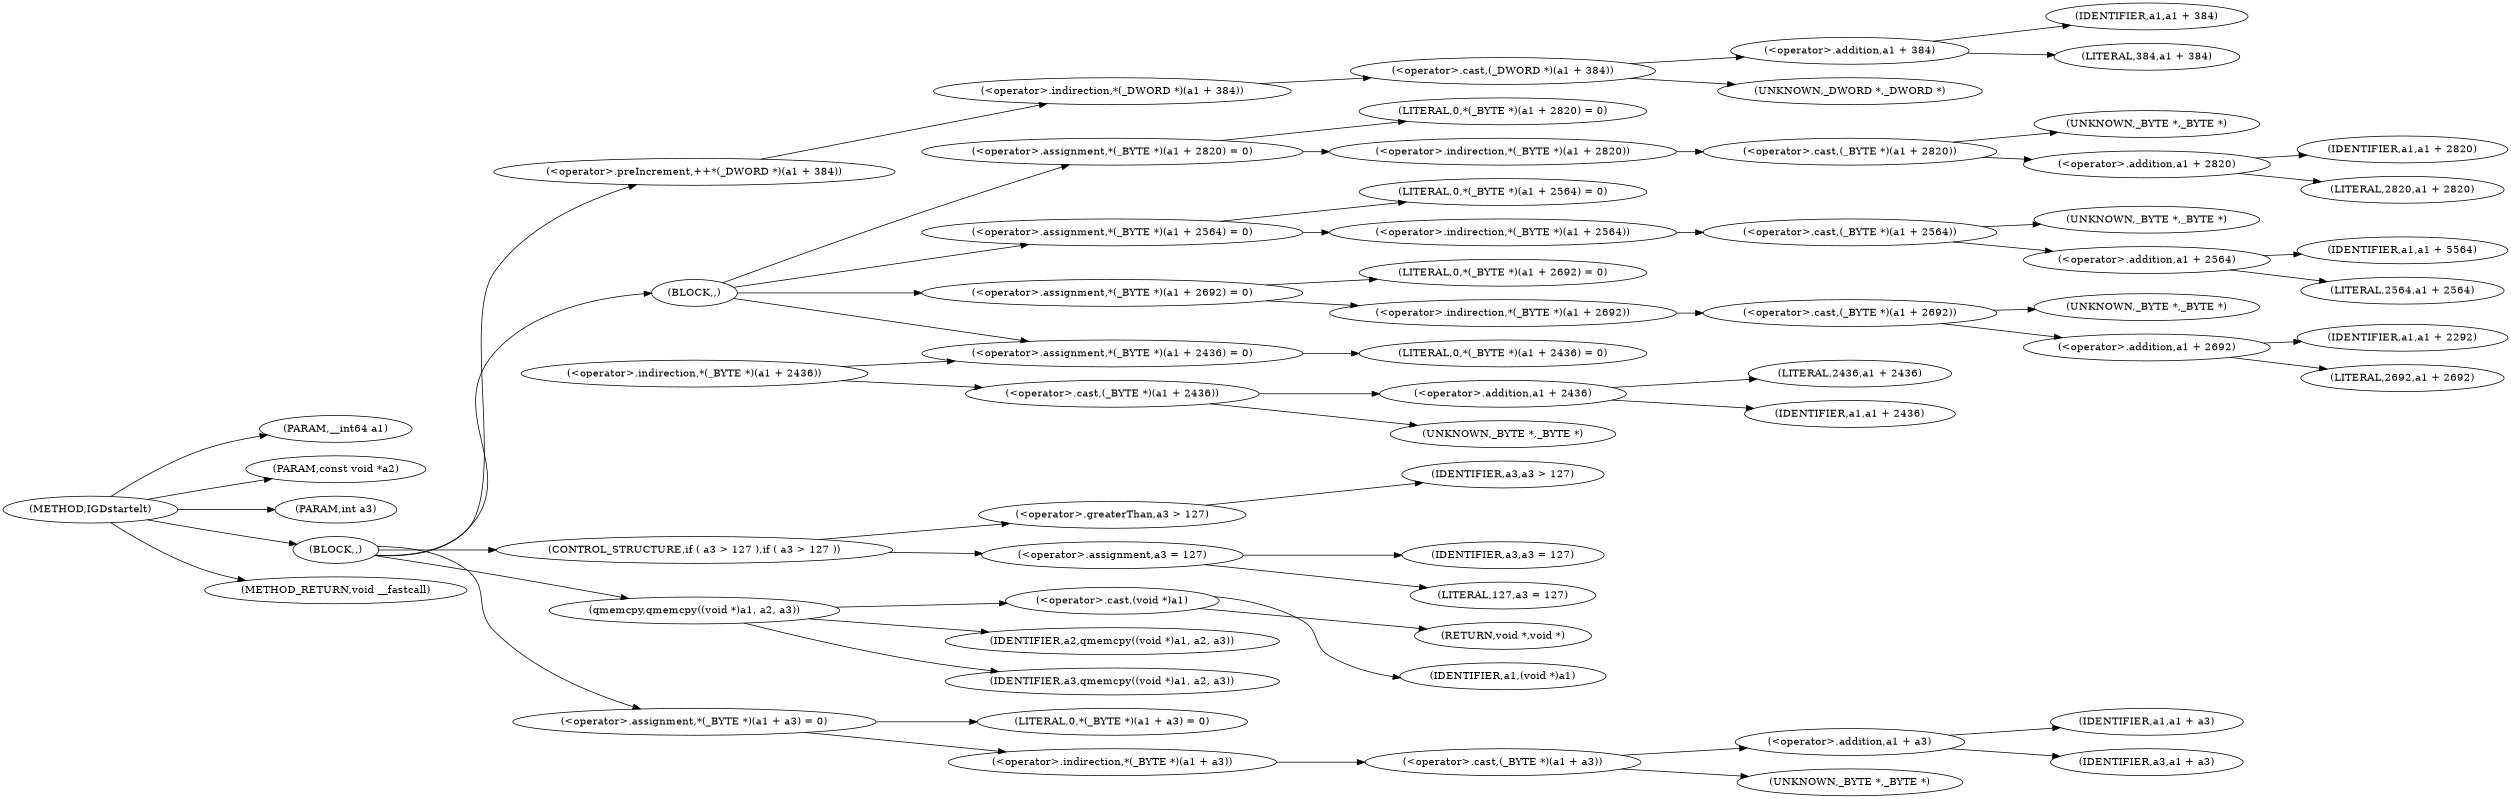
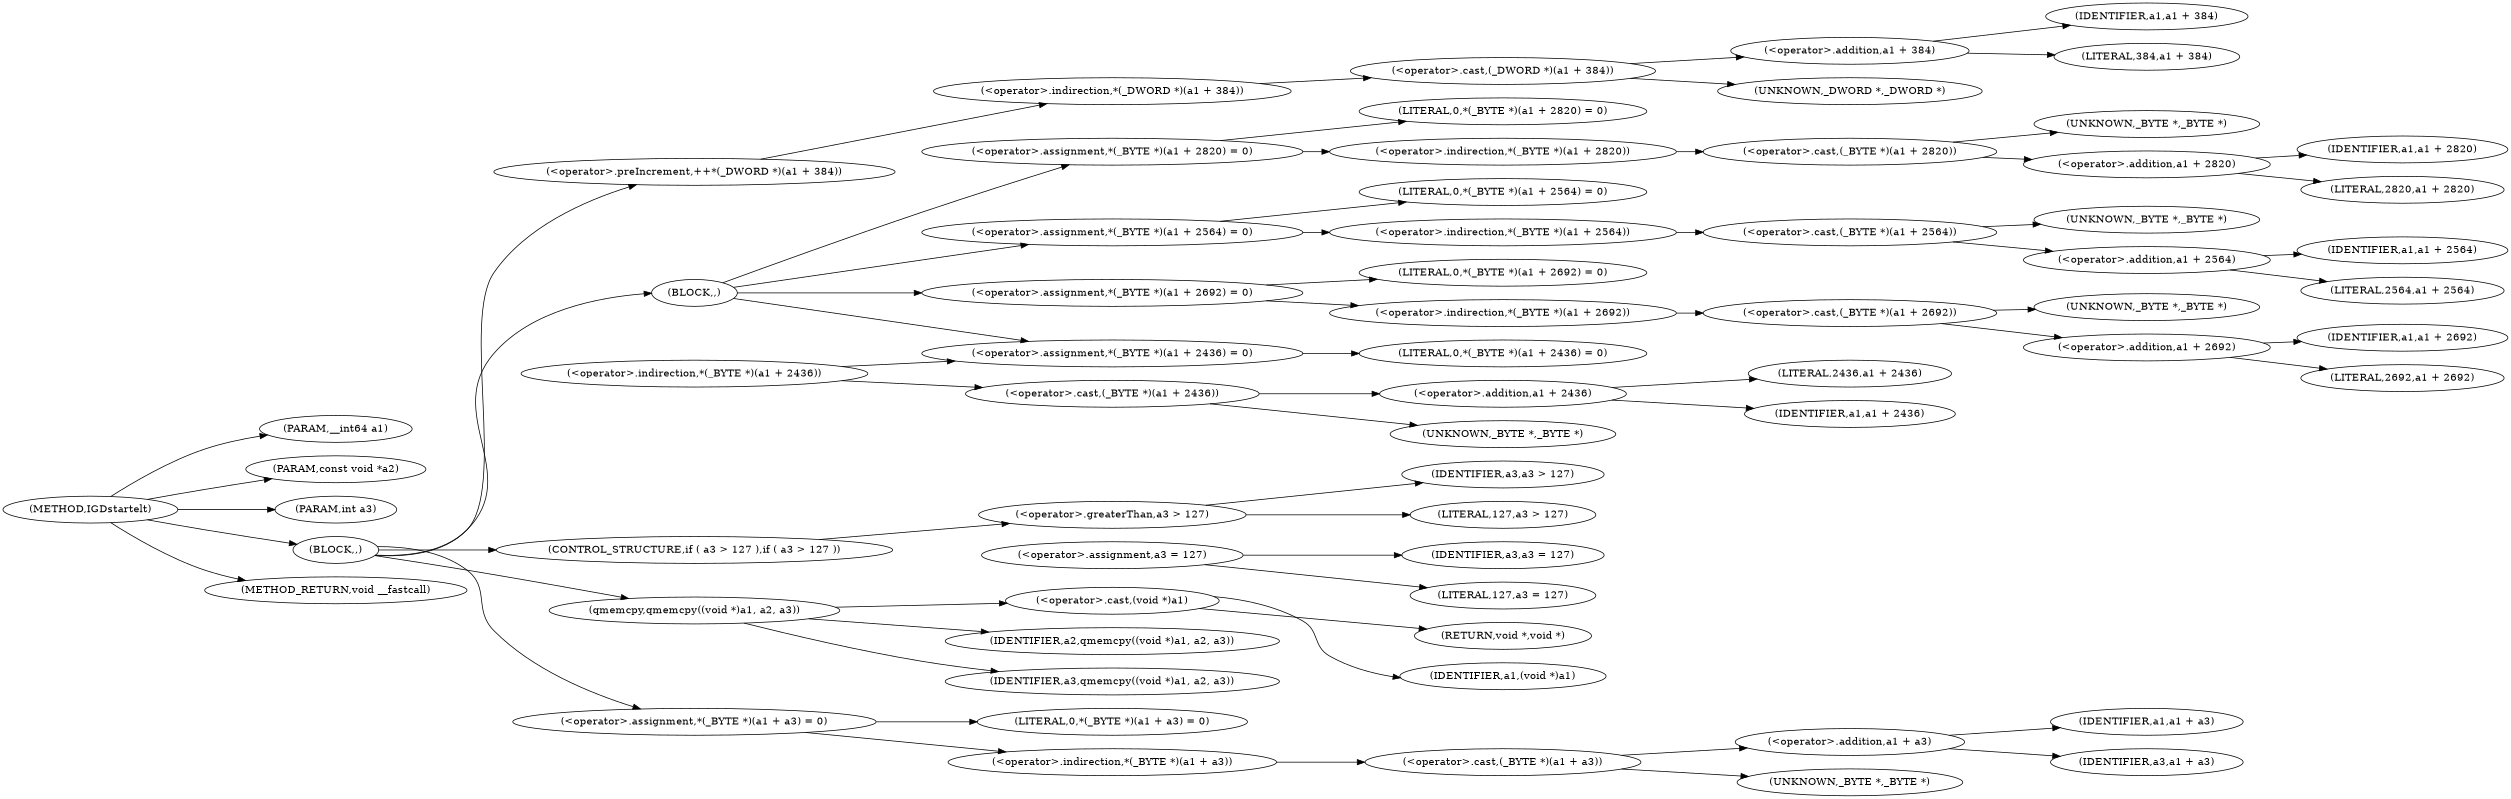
(2402, 250) -> (2402, 250)
(2402, 338) -> (2402, 338)
none -> (1503, 515)
(932, 553) -> none
